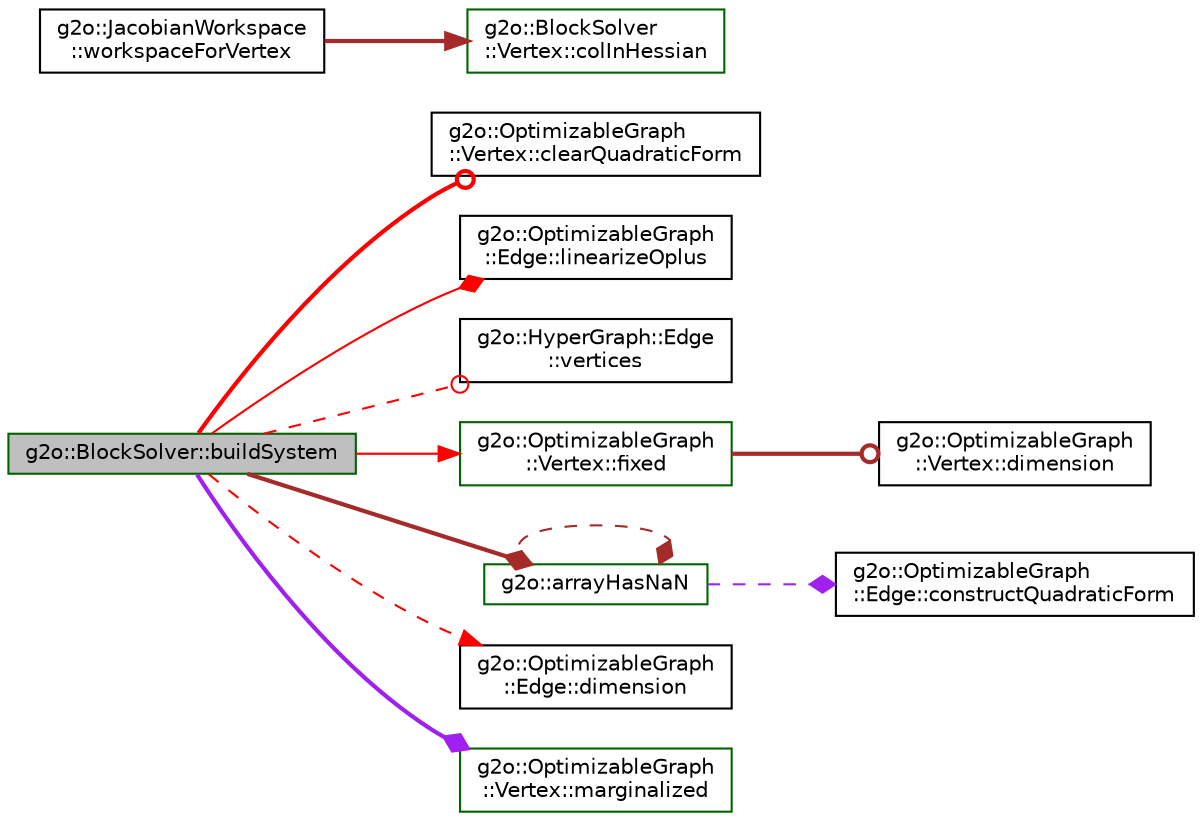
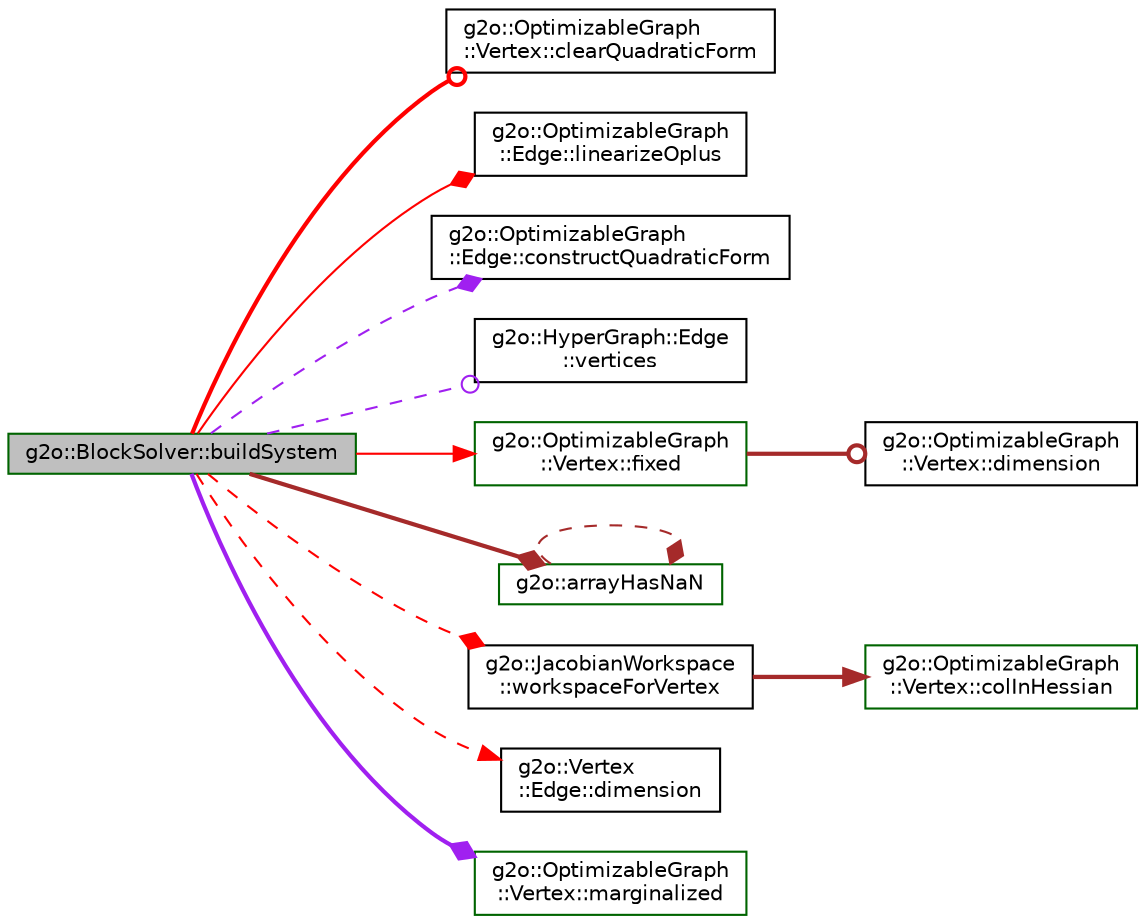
(596, 41) -> (1001, 677)
(358, 410) -> (364, 410)
none -> (328, 564)
(759, 584) -> (329, 353)
(596, 677) -> (611, 780)
